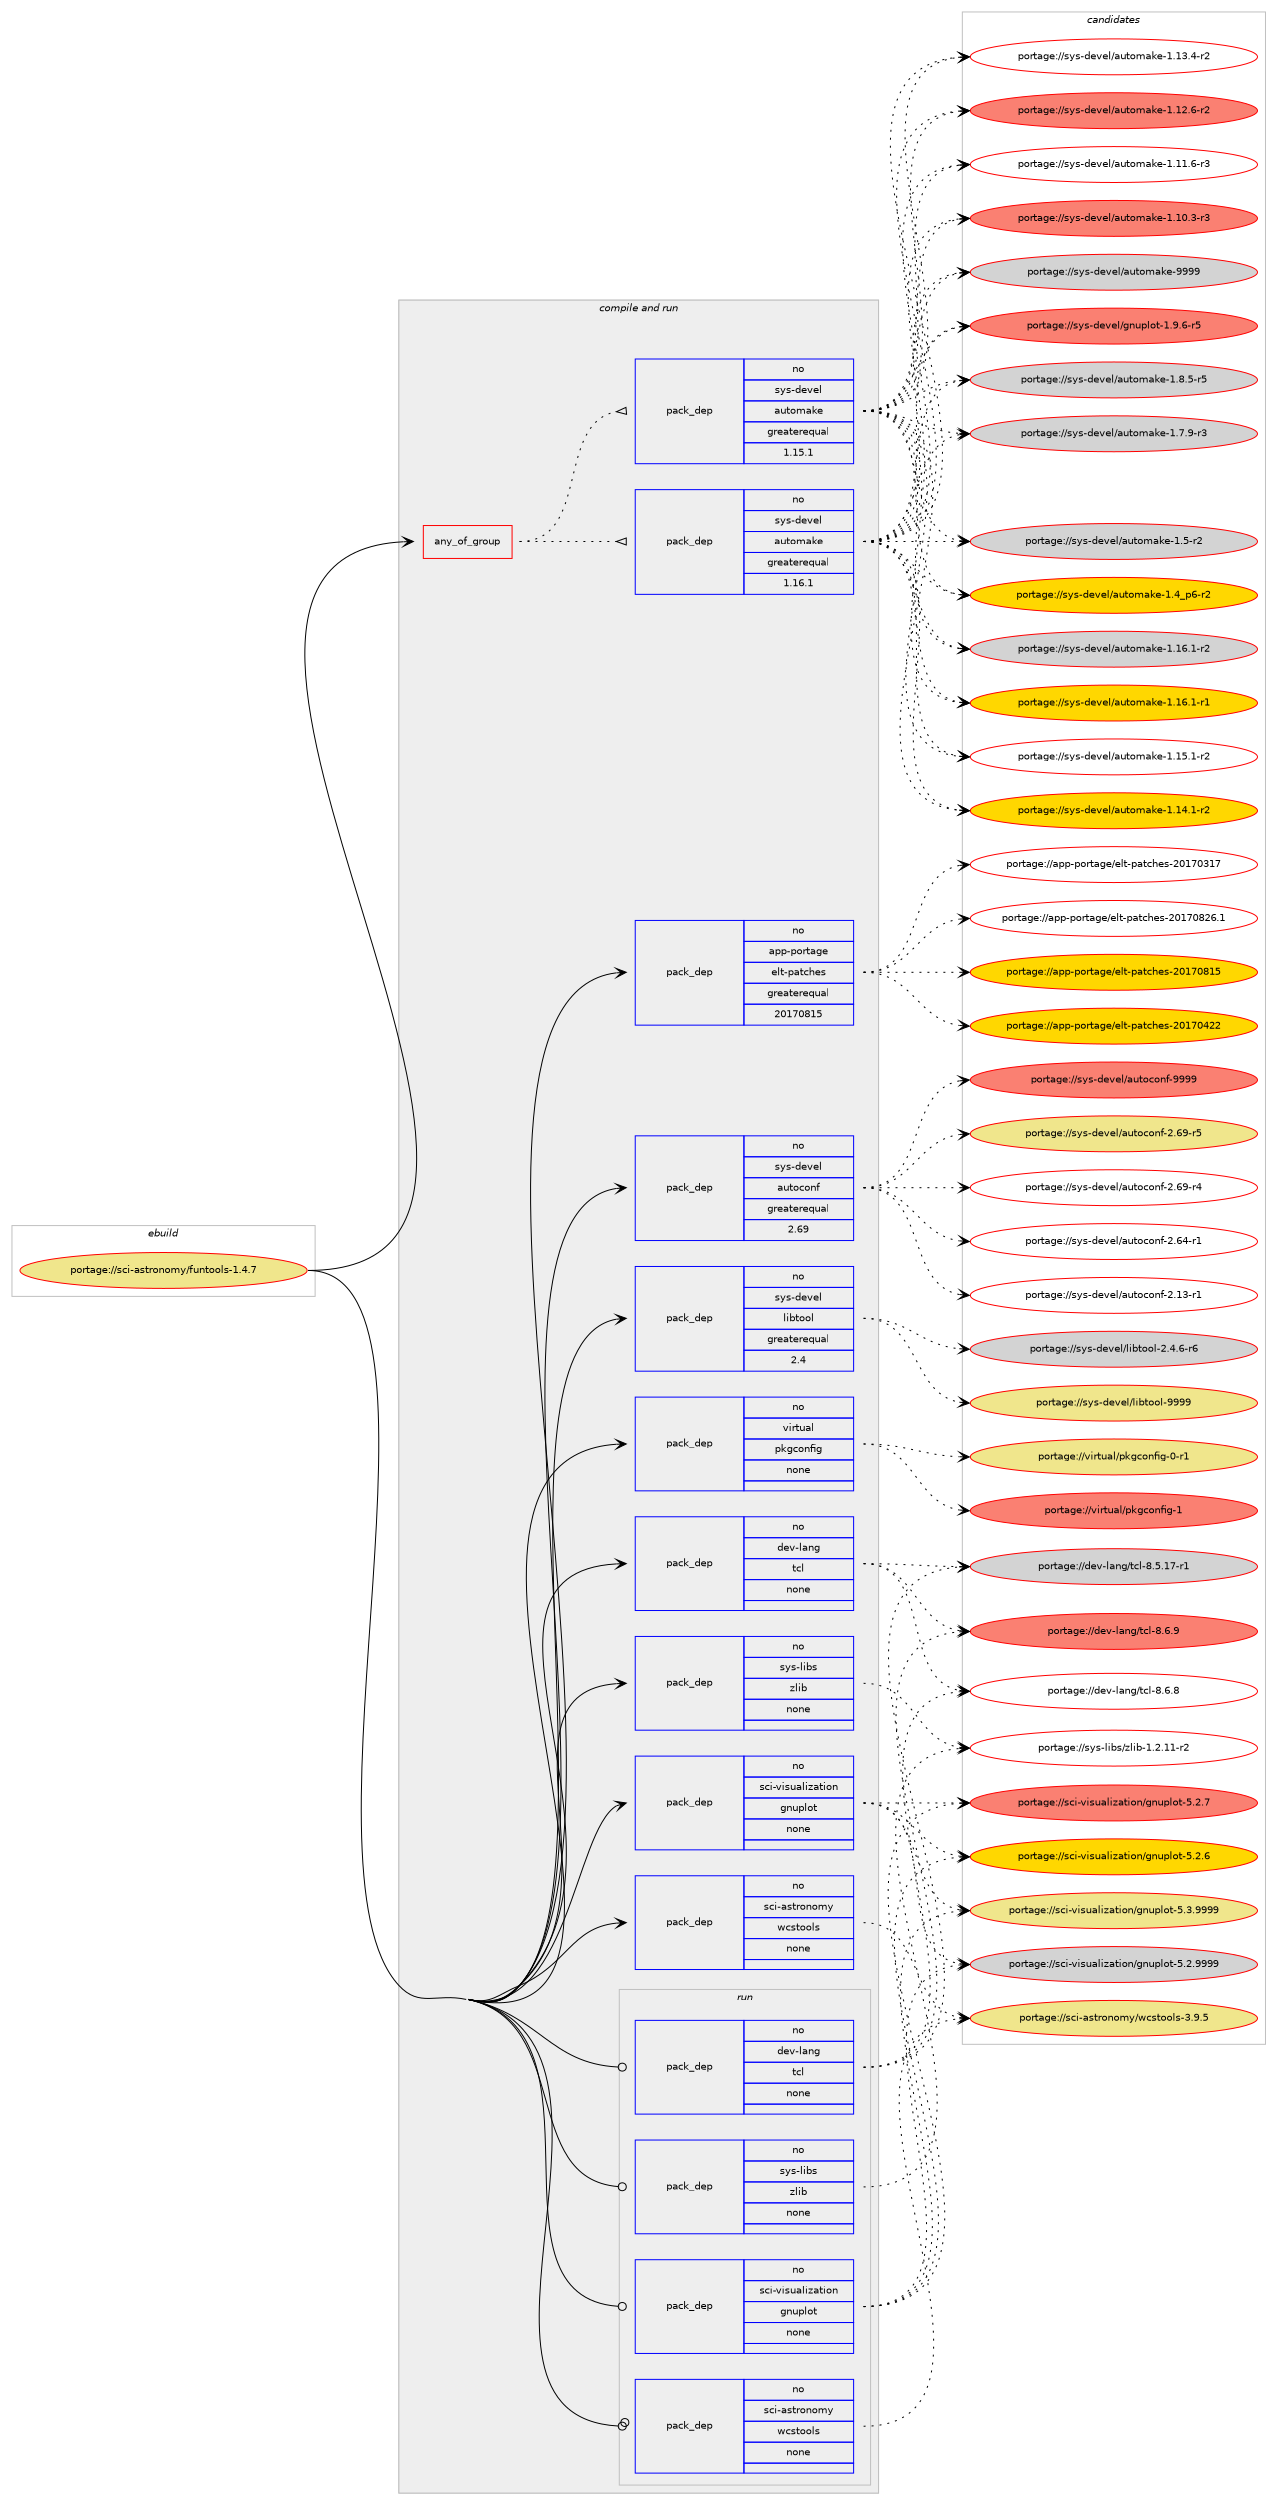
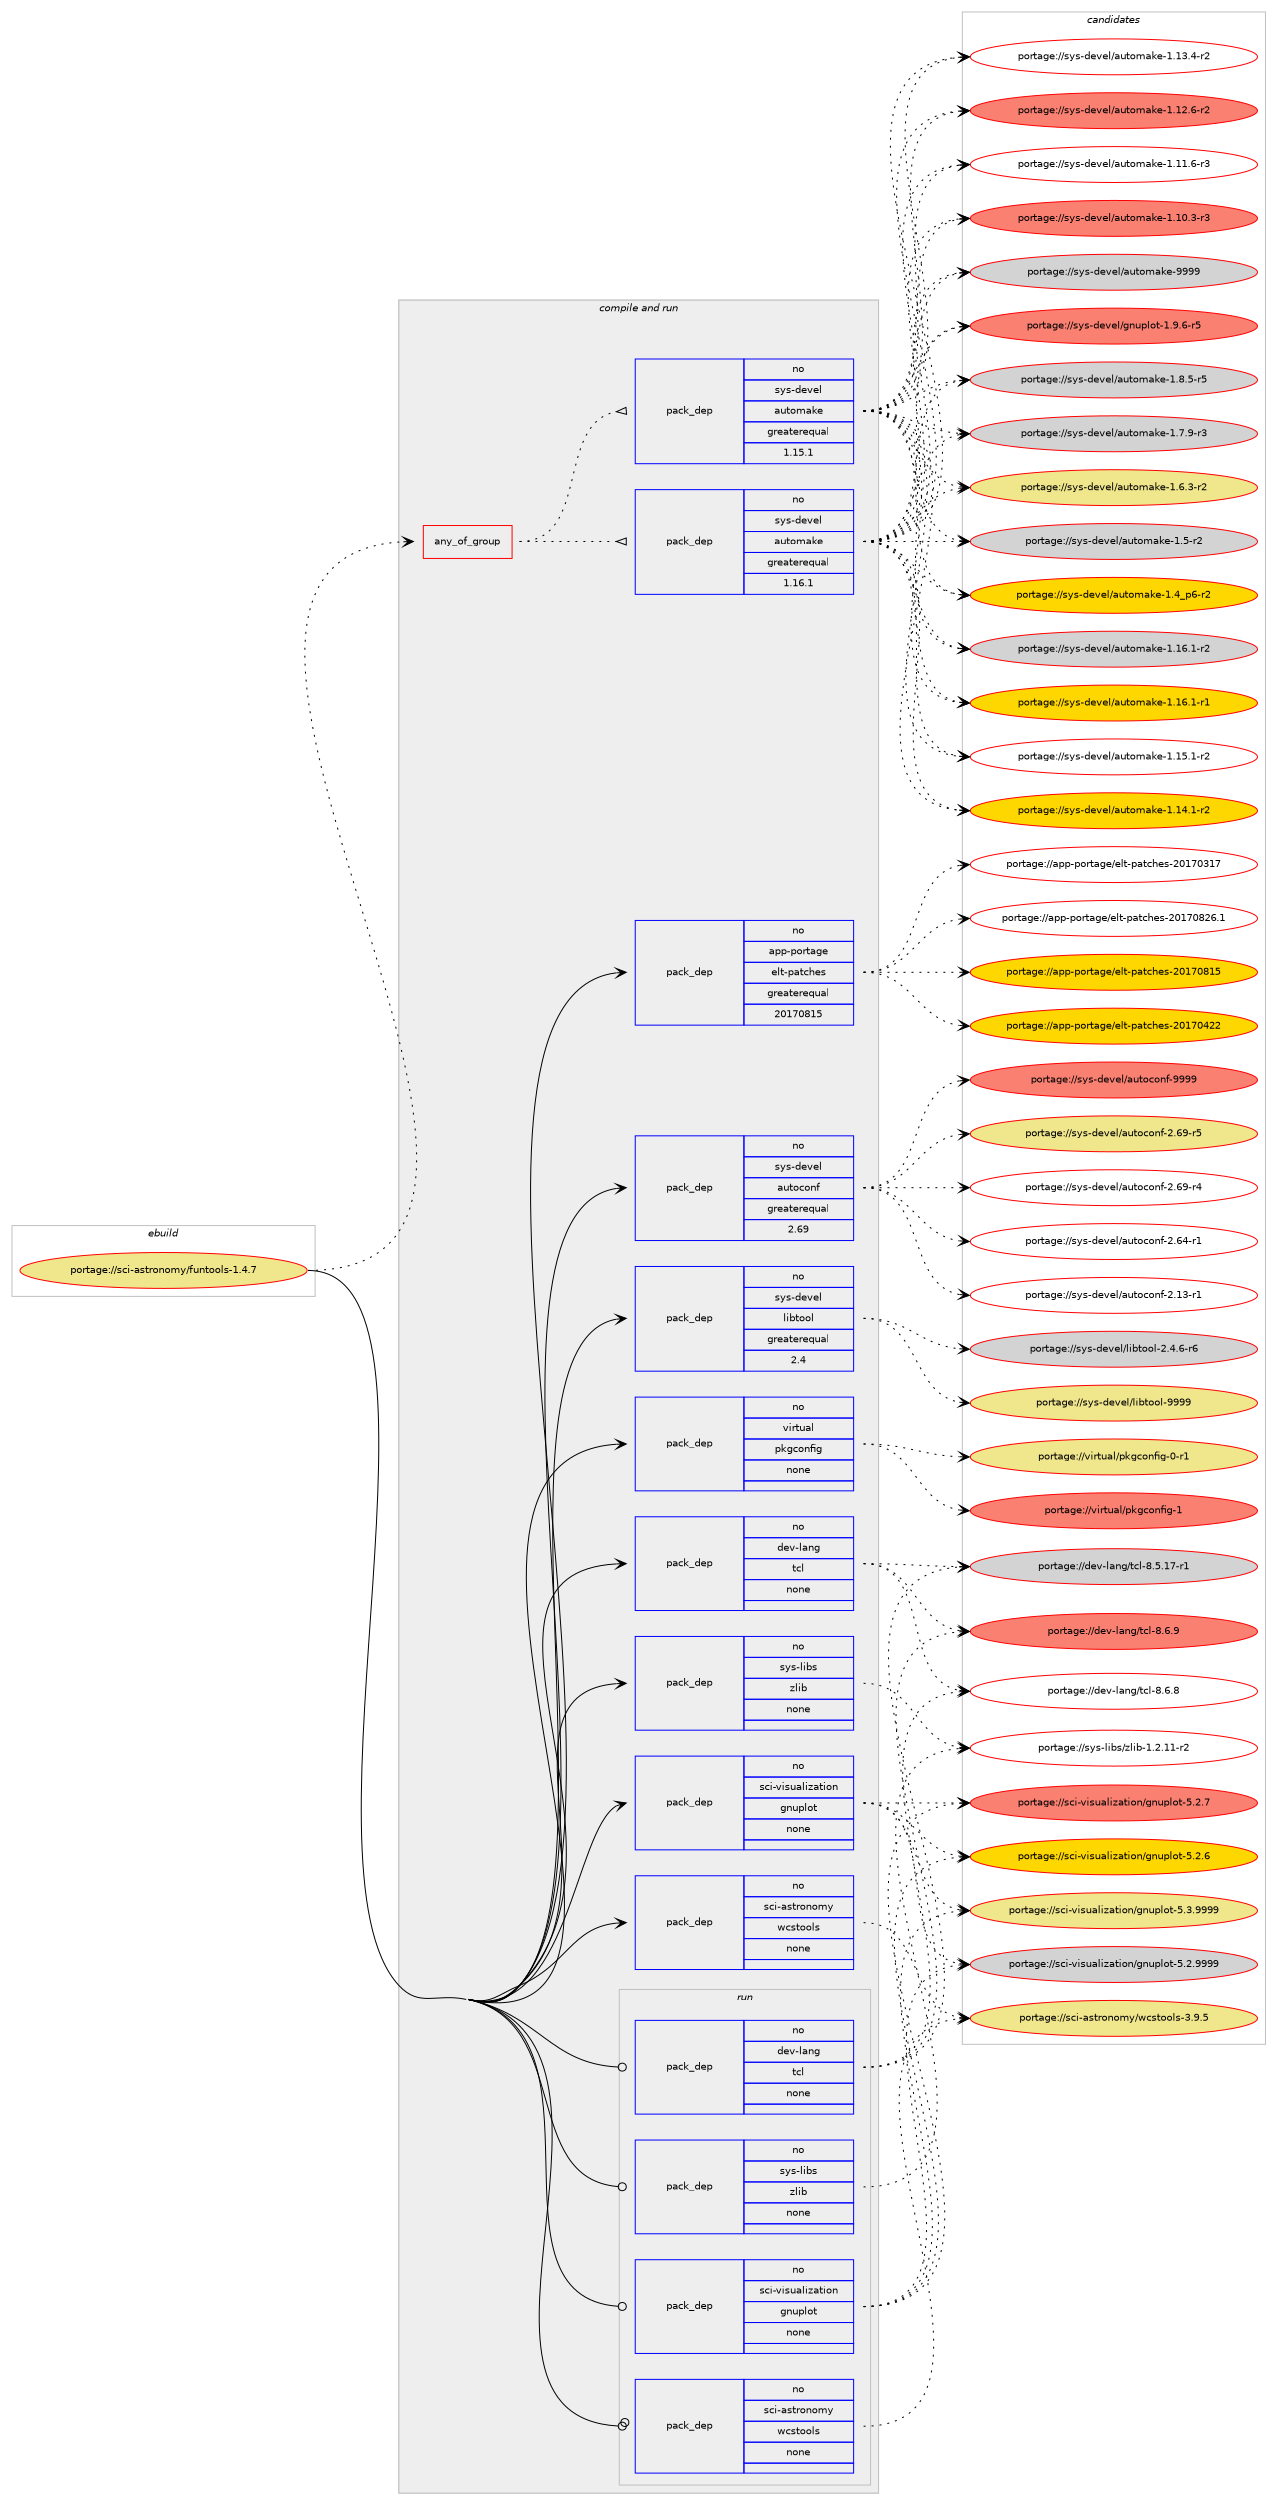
none -> (1114, 488)
(362, 911) -> (362, 911)
